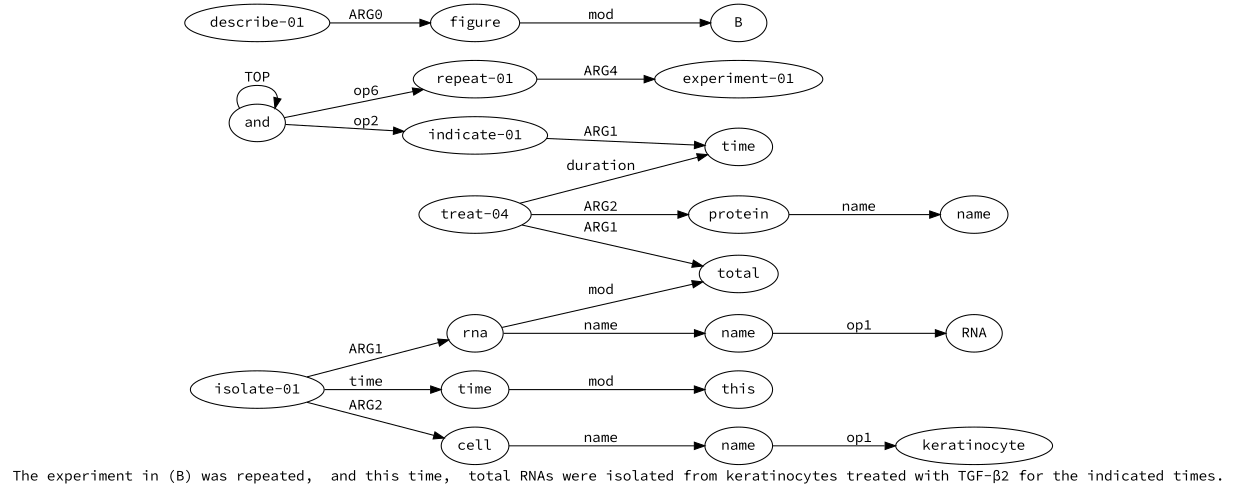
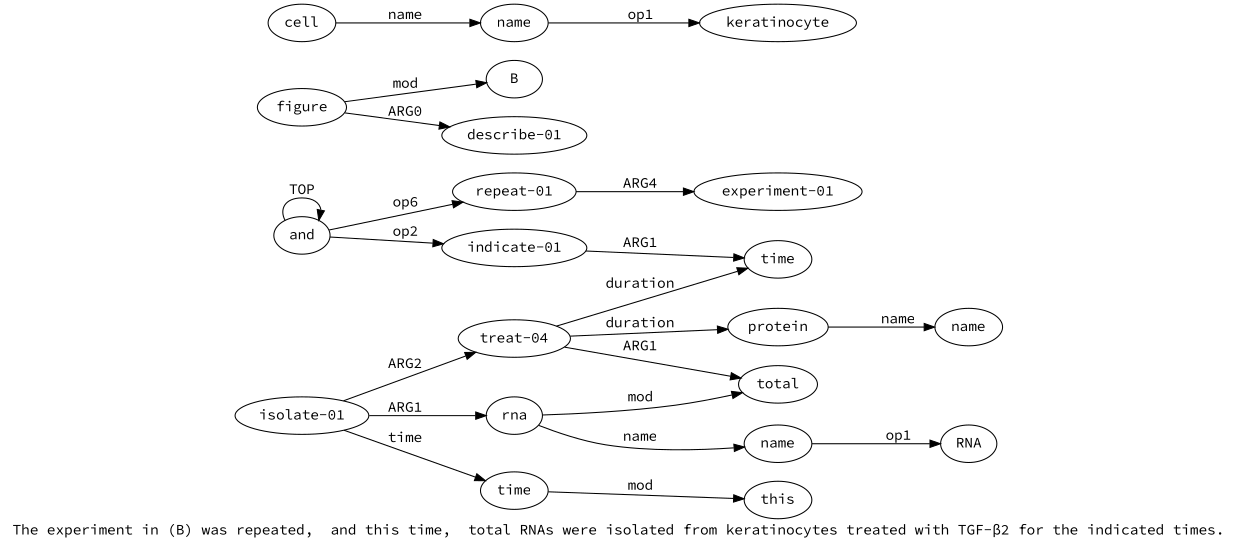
(375, 23) -> (392, 119)
(601, 207) -> (640, 323)
(370, 419) -> (405, 378)
